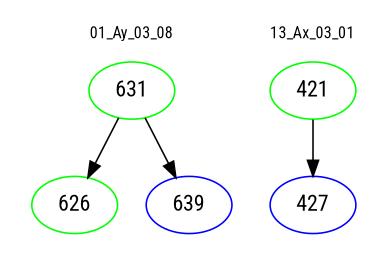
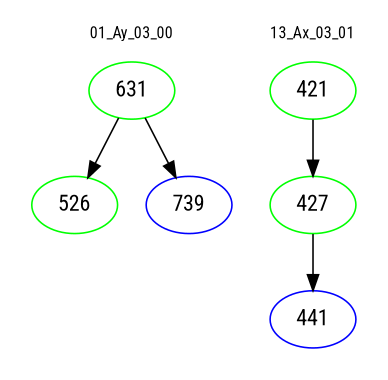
(132, 34) -> (132, 34)
(75, 205) -> (75, 205)
(189, 205) -> (189, 205)
(313, 205) -> (313, 205)
none -> (313, 319)
